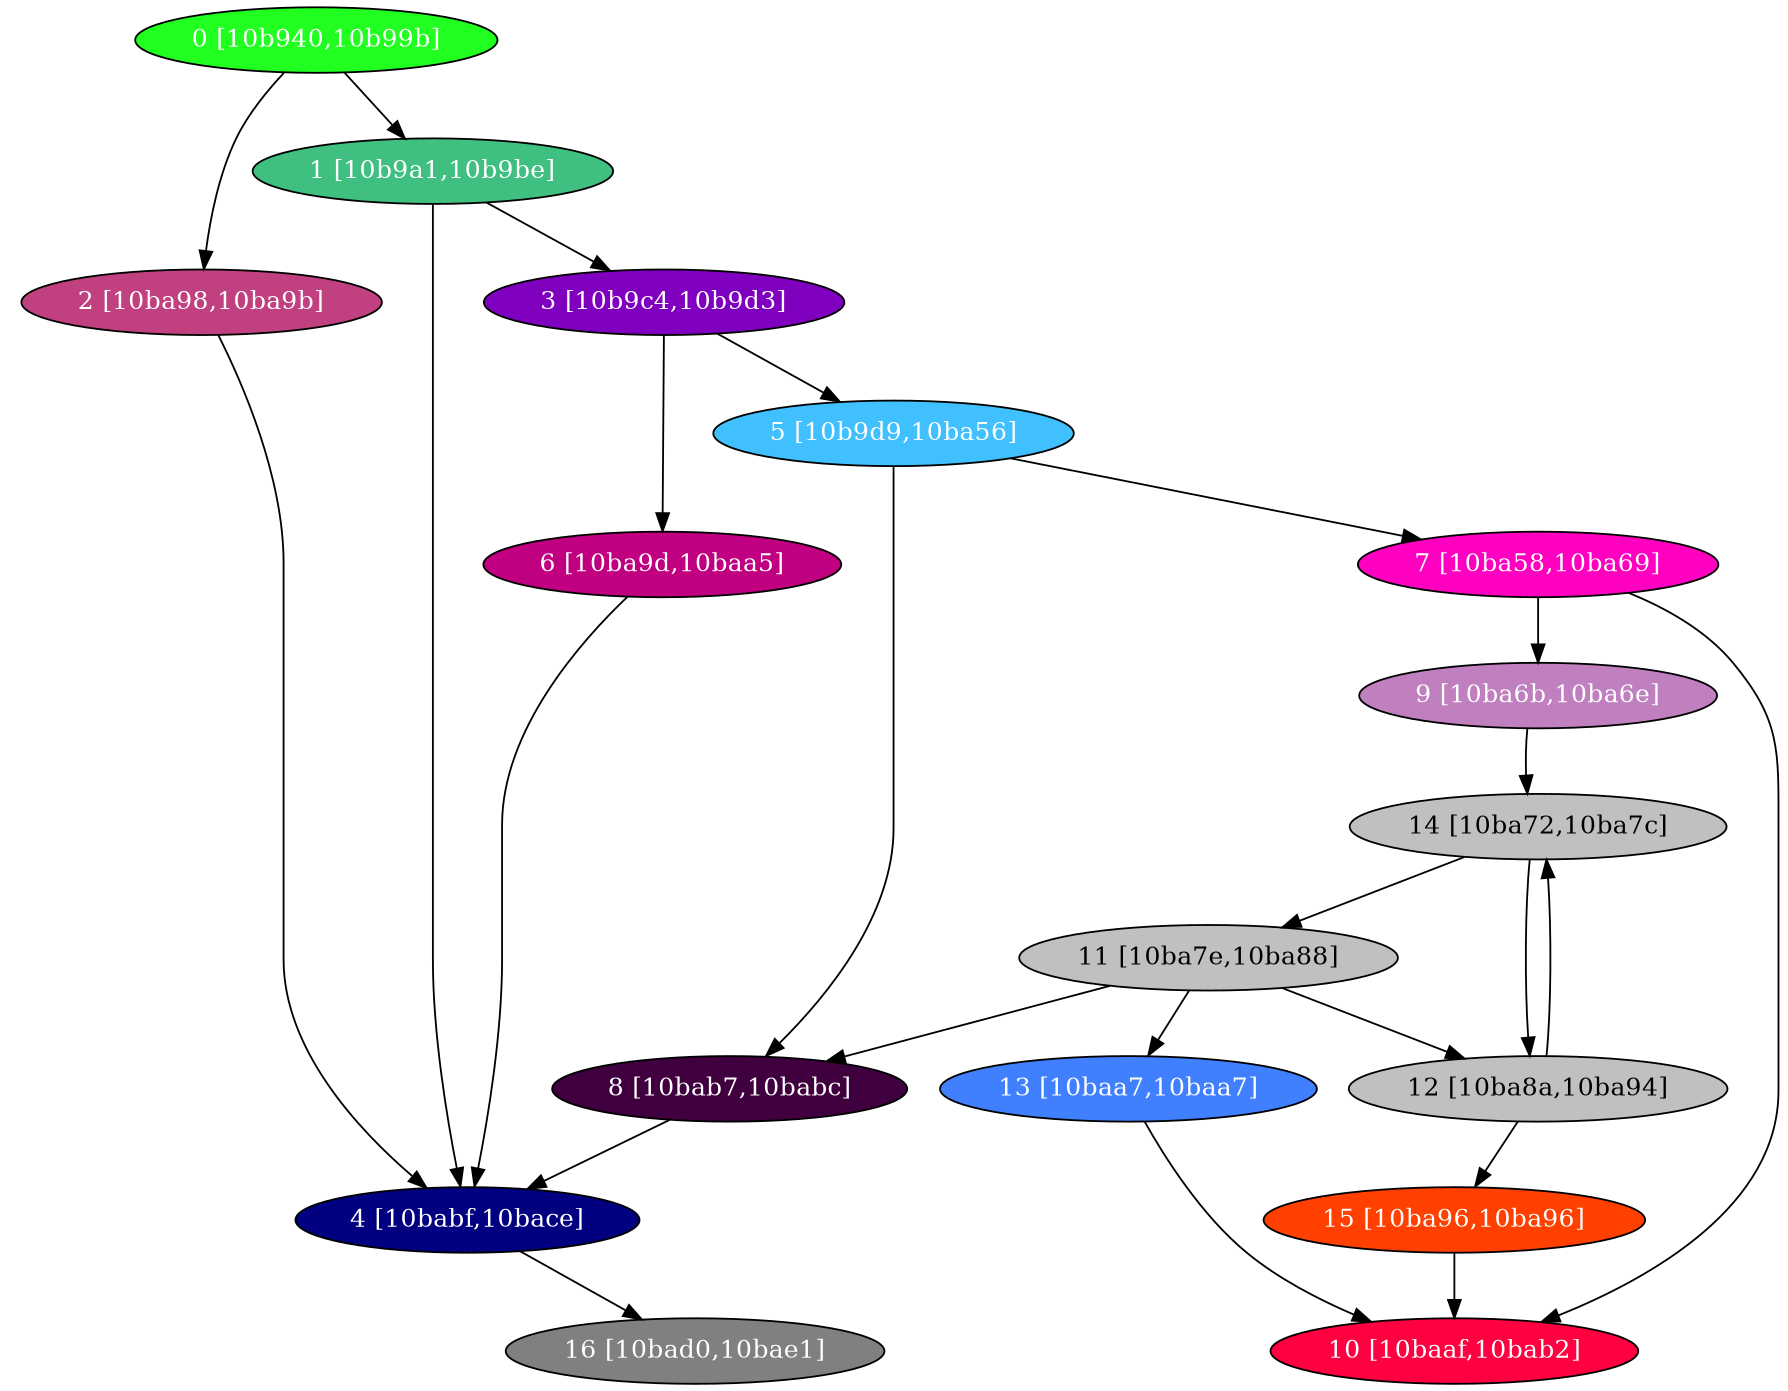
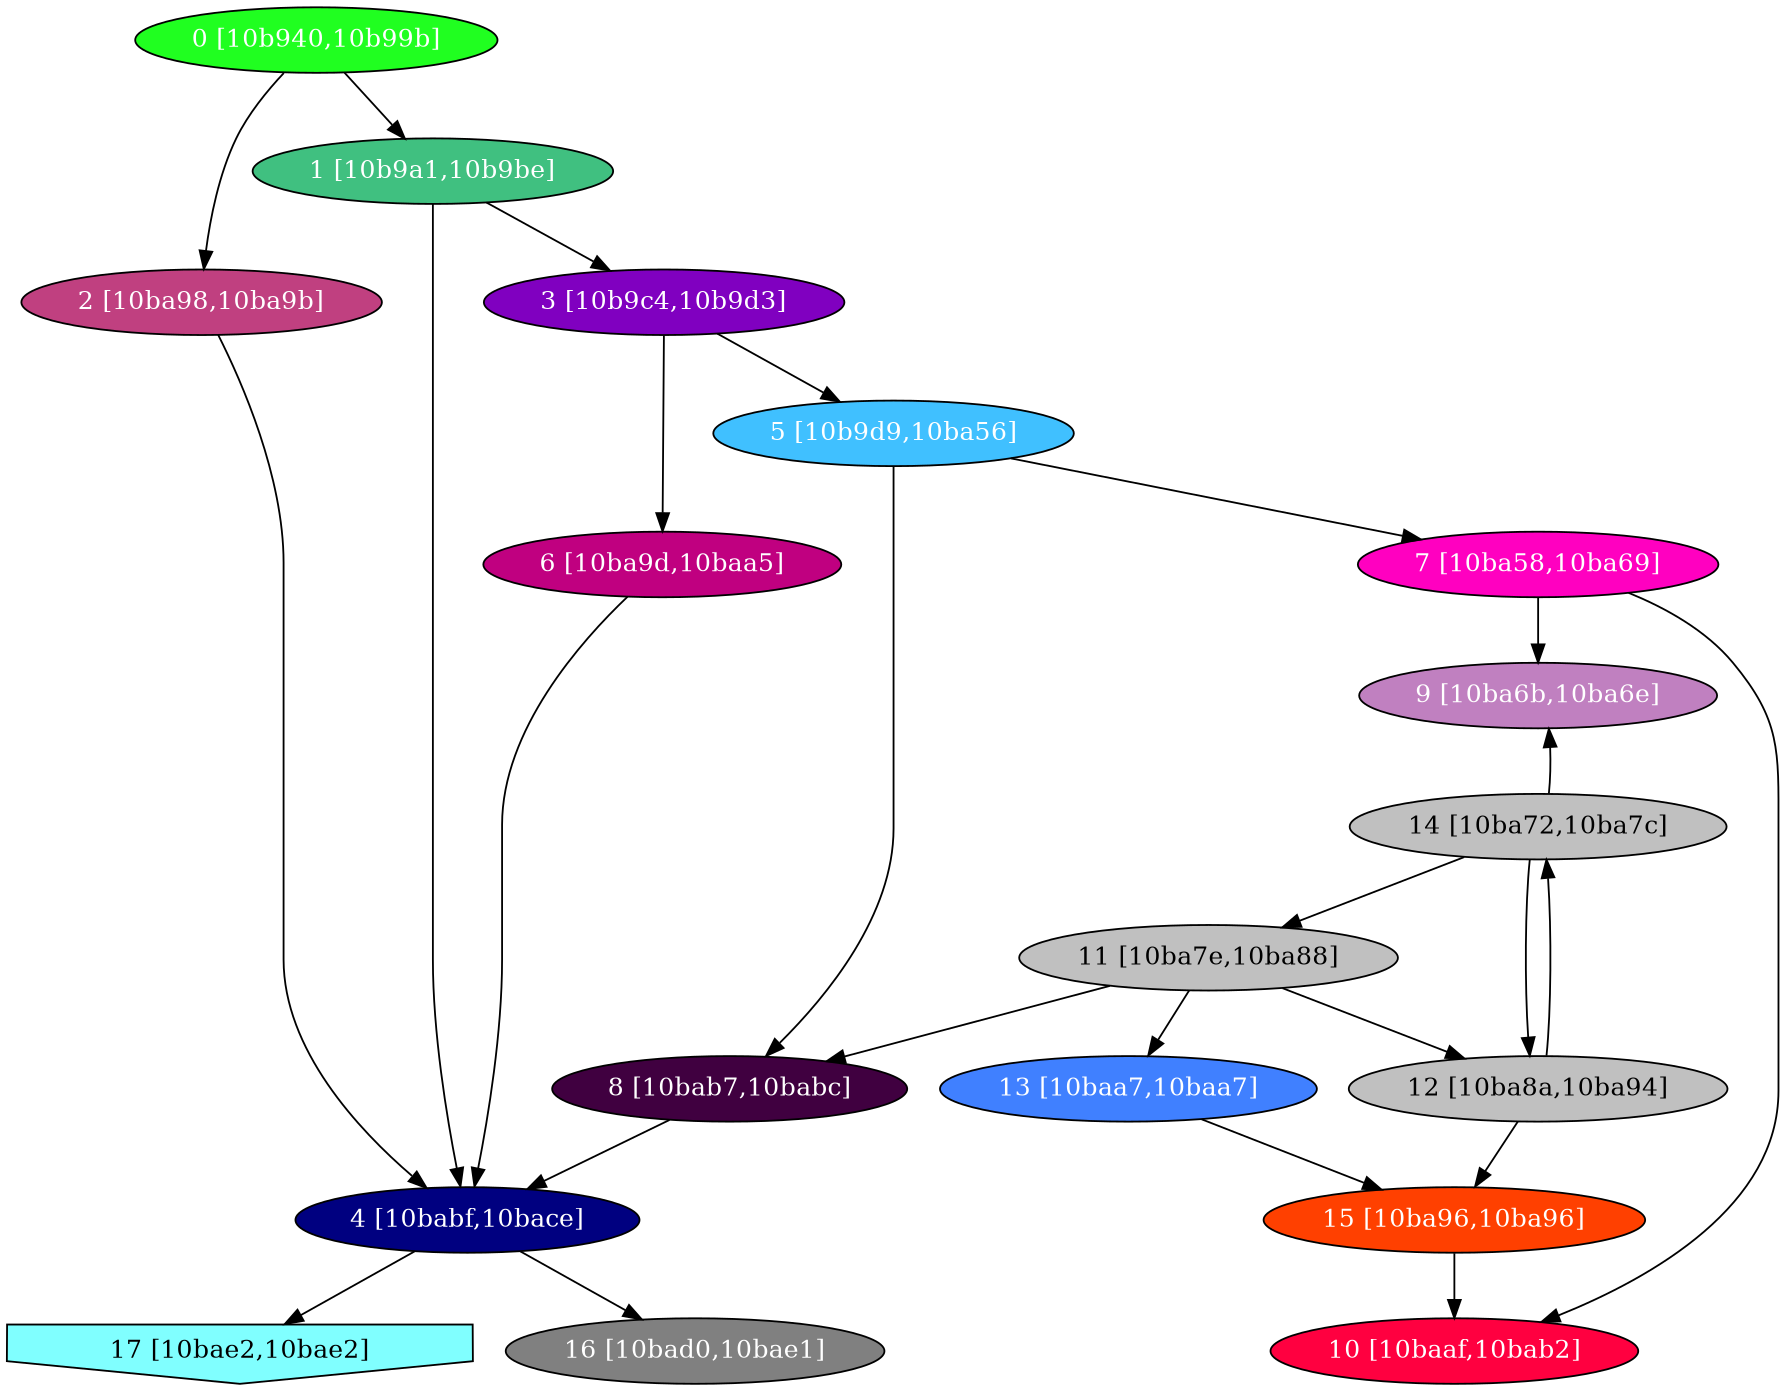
(1526, 752) -> (1550, 770)
(1231, 1239) -> (1283, 1151)
none -> (240, 1351)
